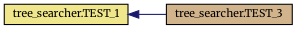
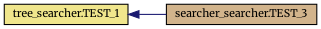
(229, 14) -> (242, 14)
